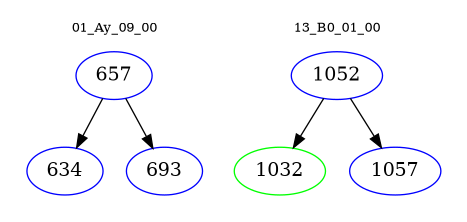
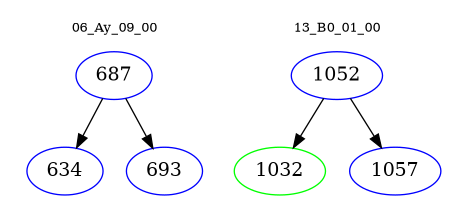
(115, 29) -> (115, 29)
(114, 76) -> (114, 76)
